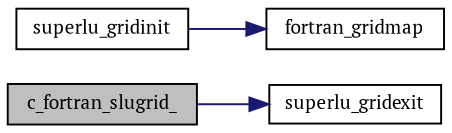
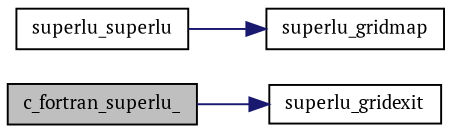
(102, 29) -> (102, 29)
(355, 29) -> (355, 29)
(102, 104) -> (102, 104)
